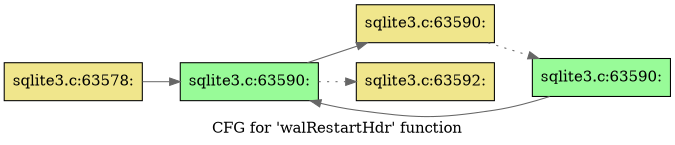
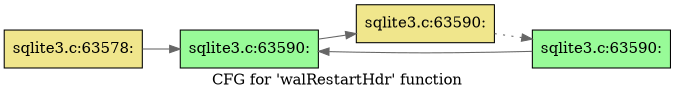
(425, 82) -> none
